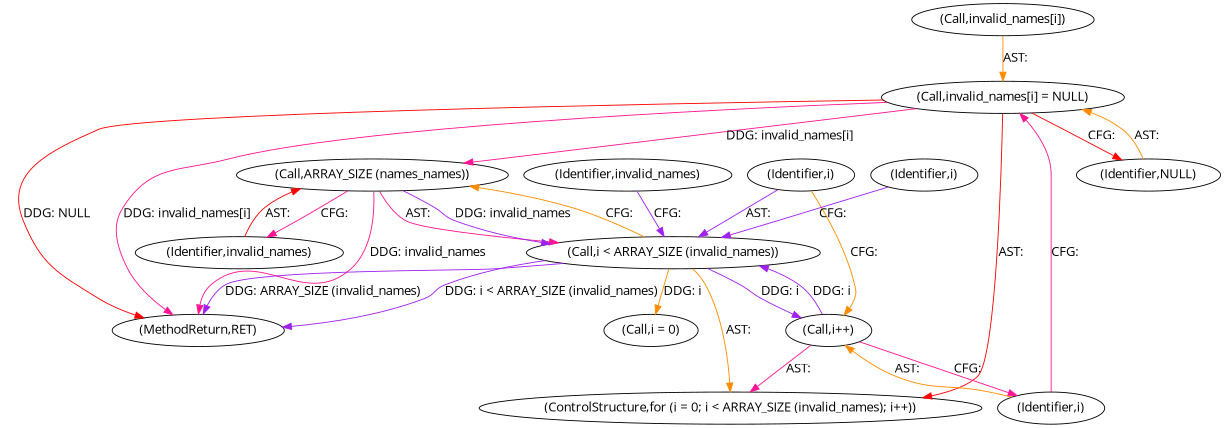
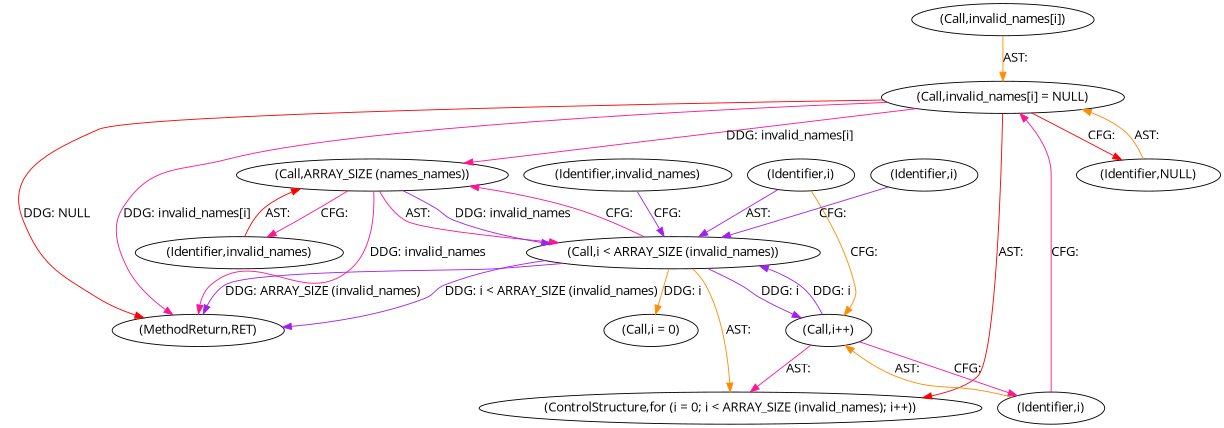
(564, 205) -> (564, 205)
